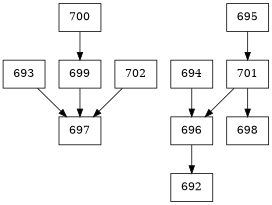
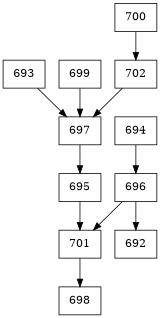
(80, 42) -> (136, 42)
(222, 100) -> (111, 213)
none -> (80, 155)
